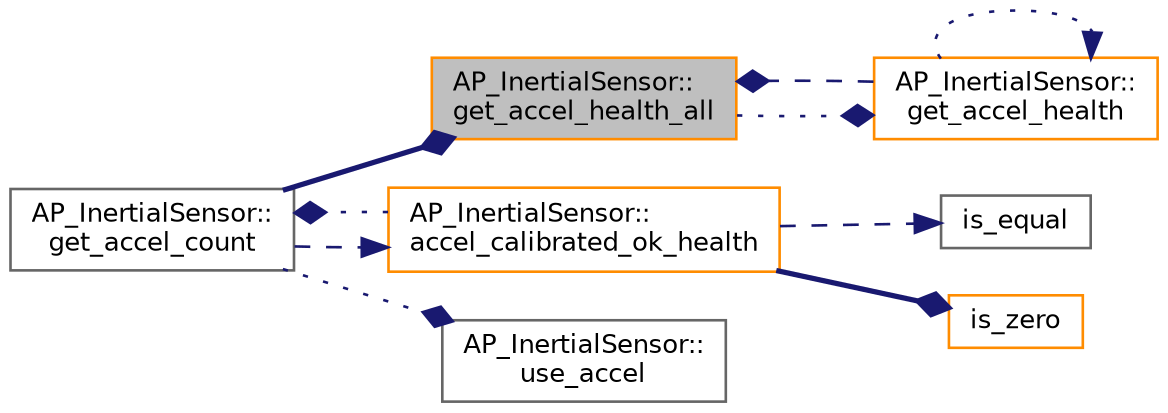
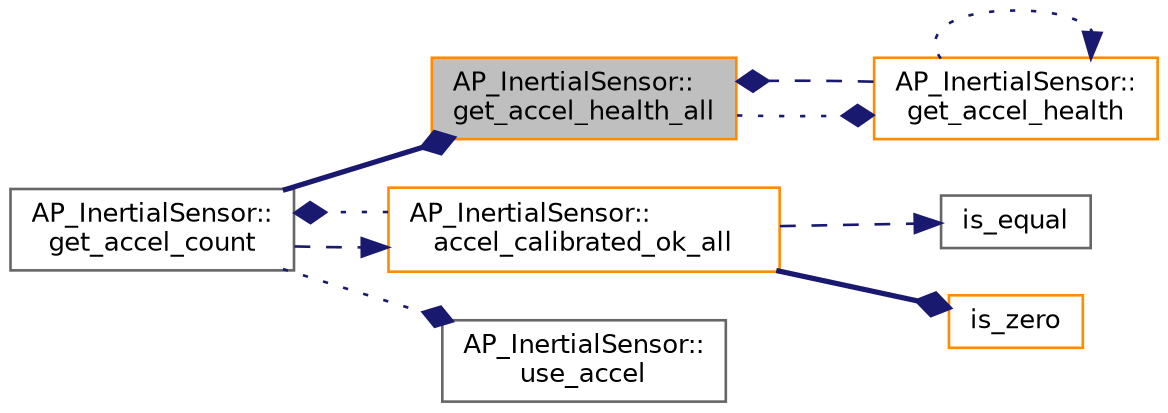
(584, 230) -> (584, 230)
